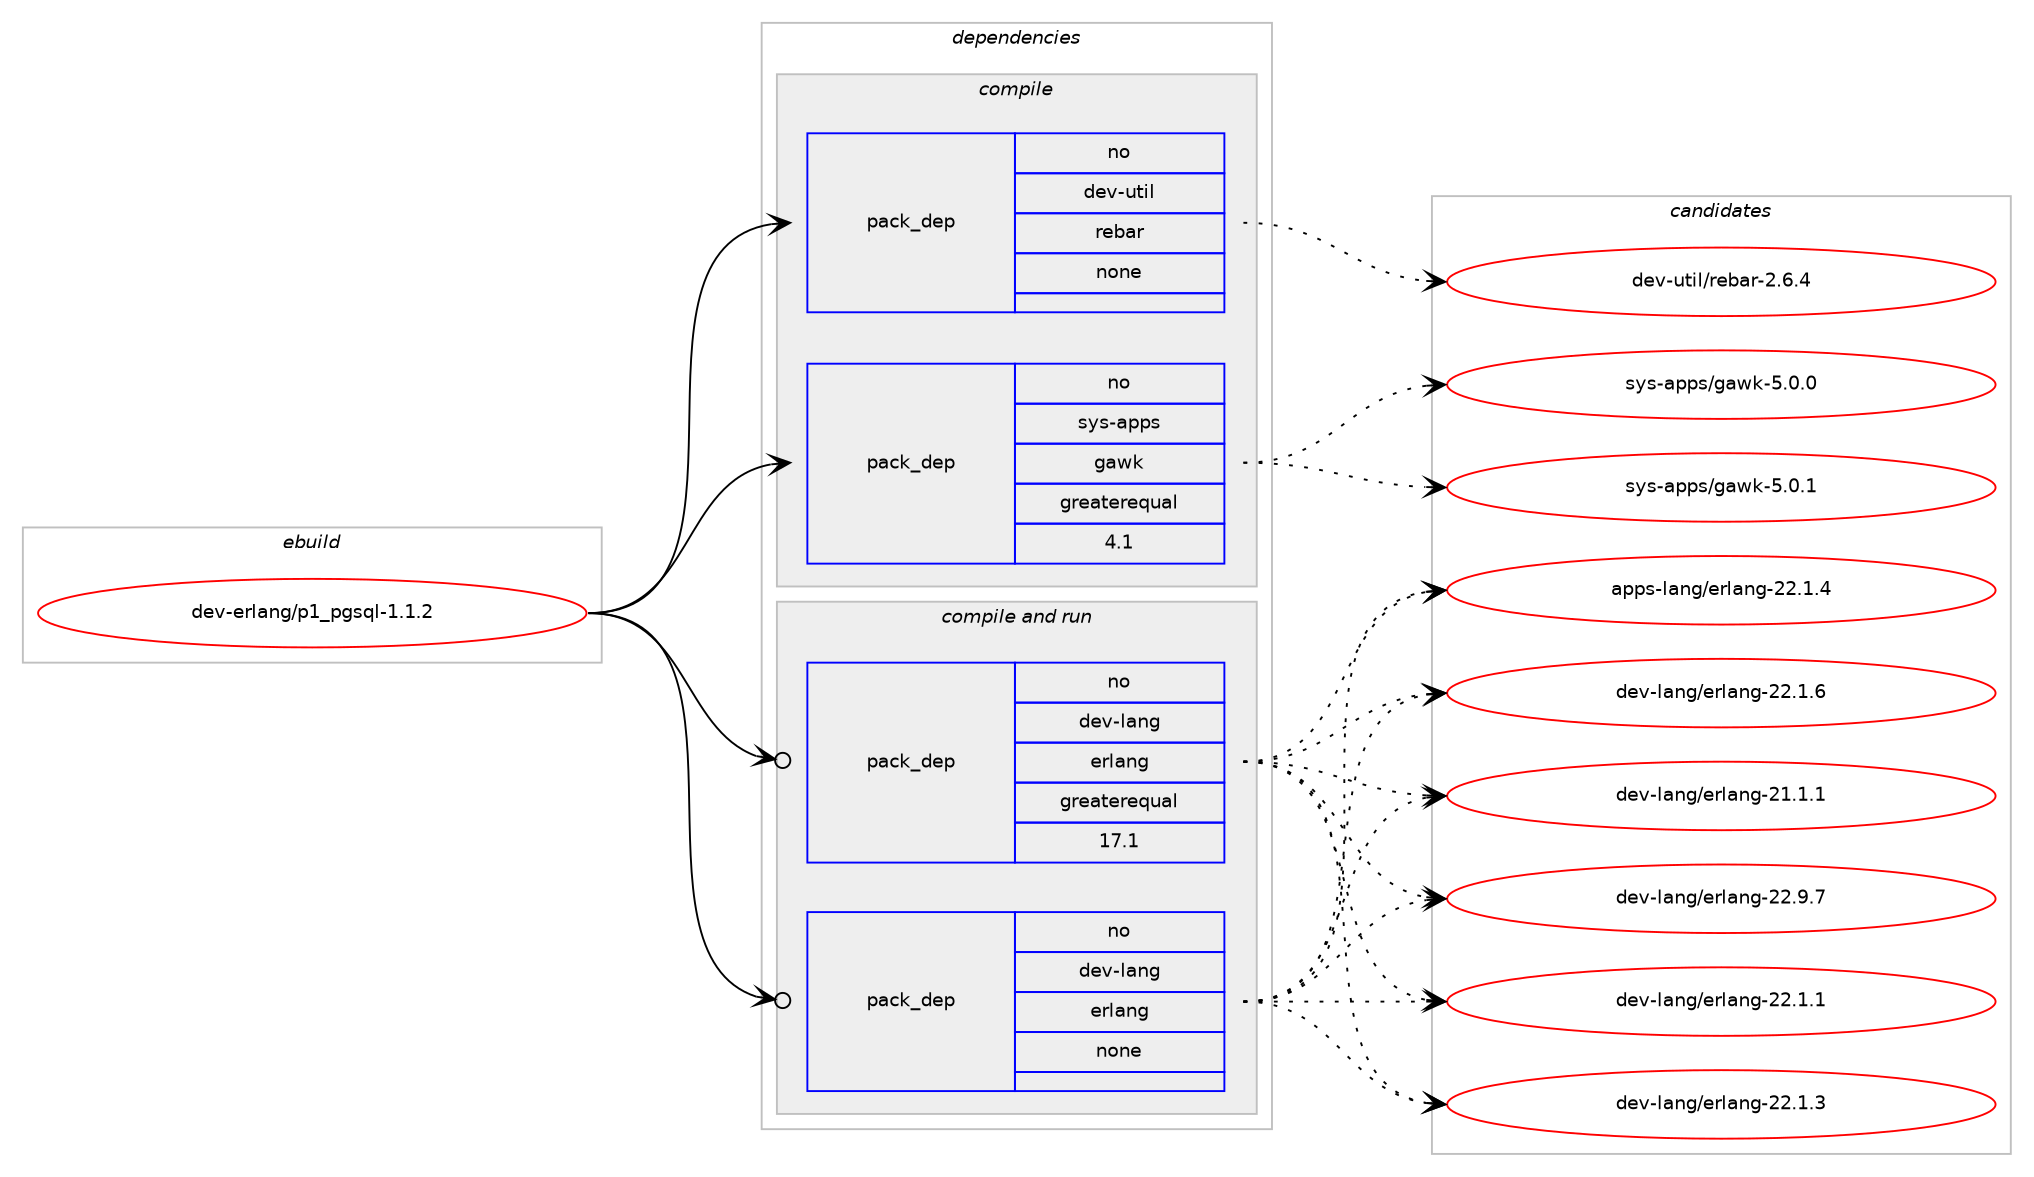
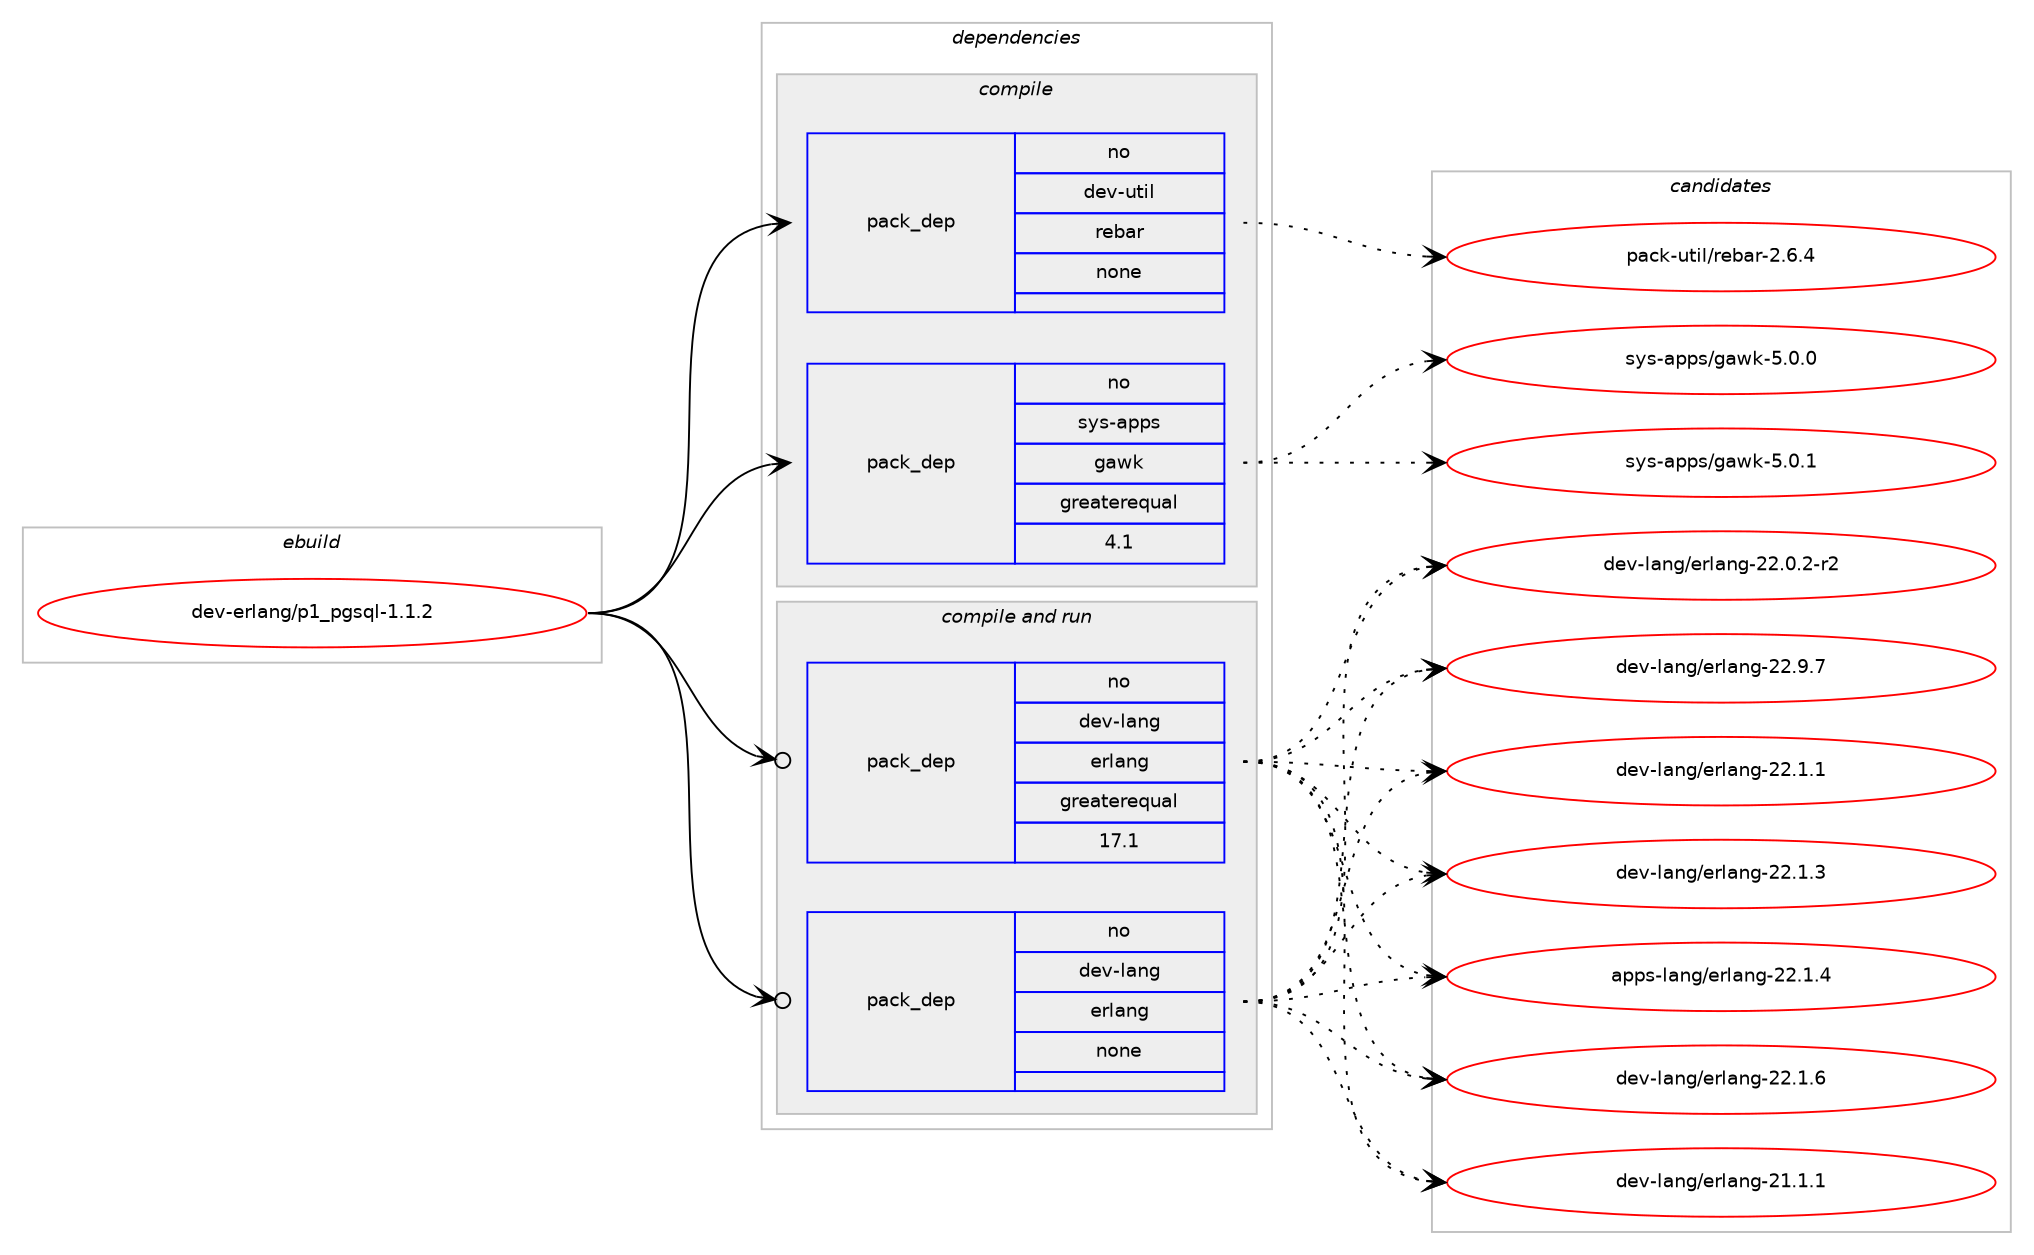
(1721, 282) -> (1721, 257)
none -> (1721, 566)
